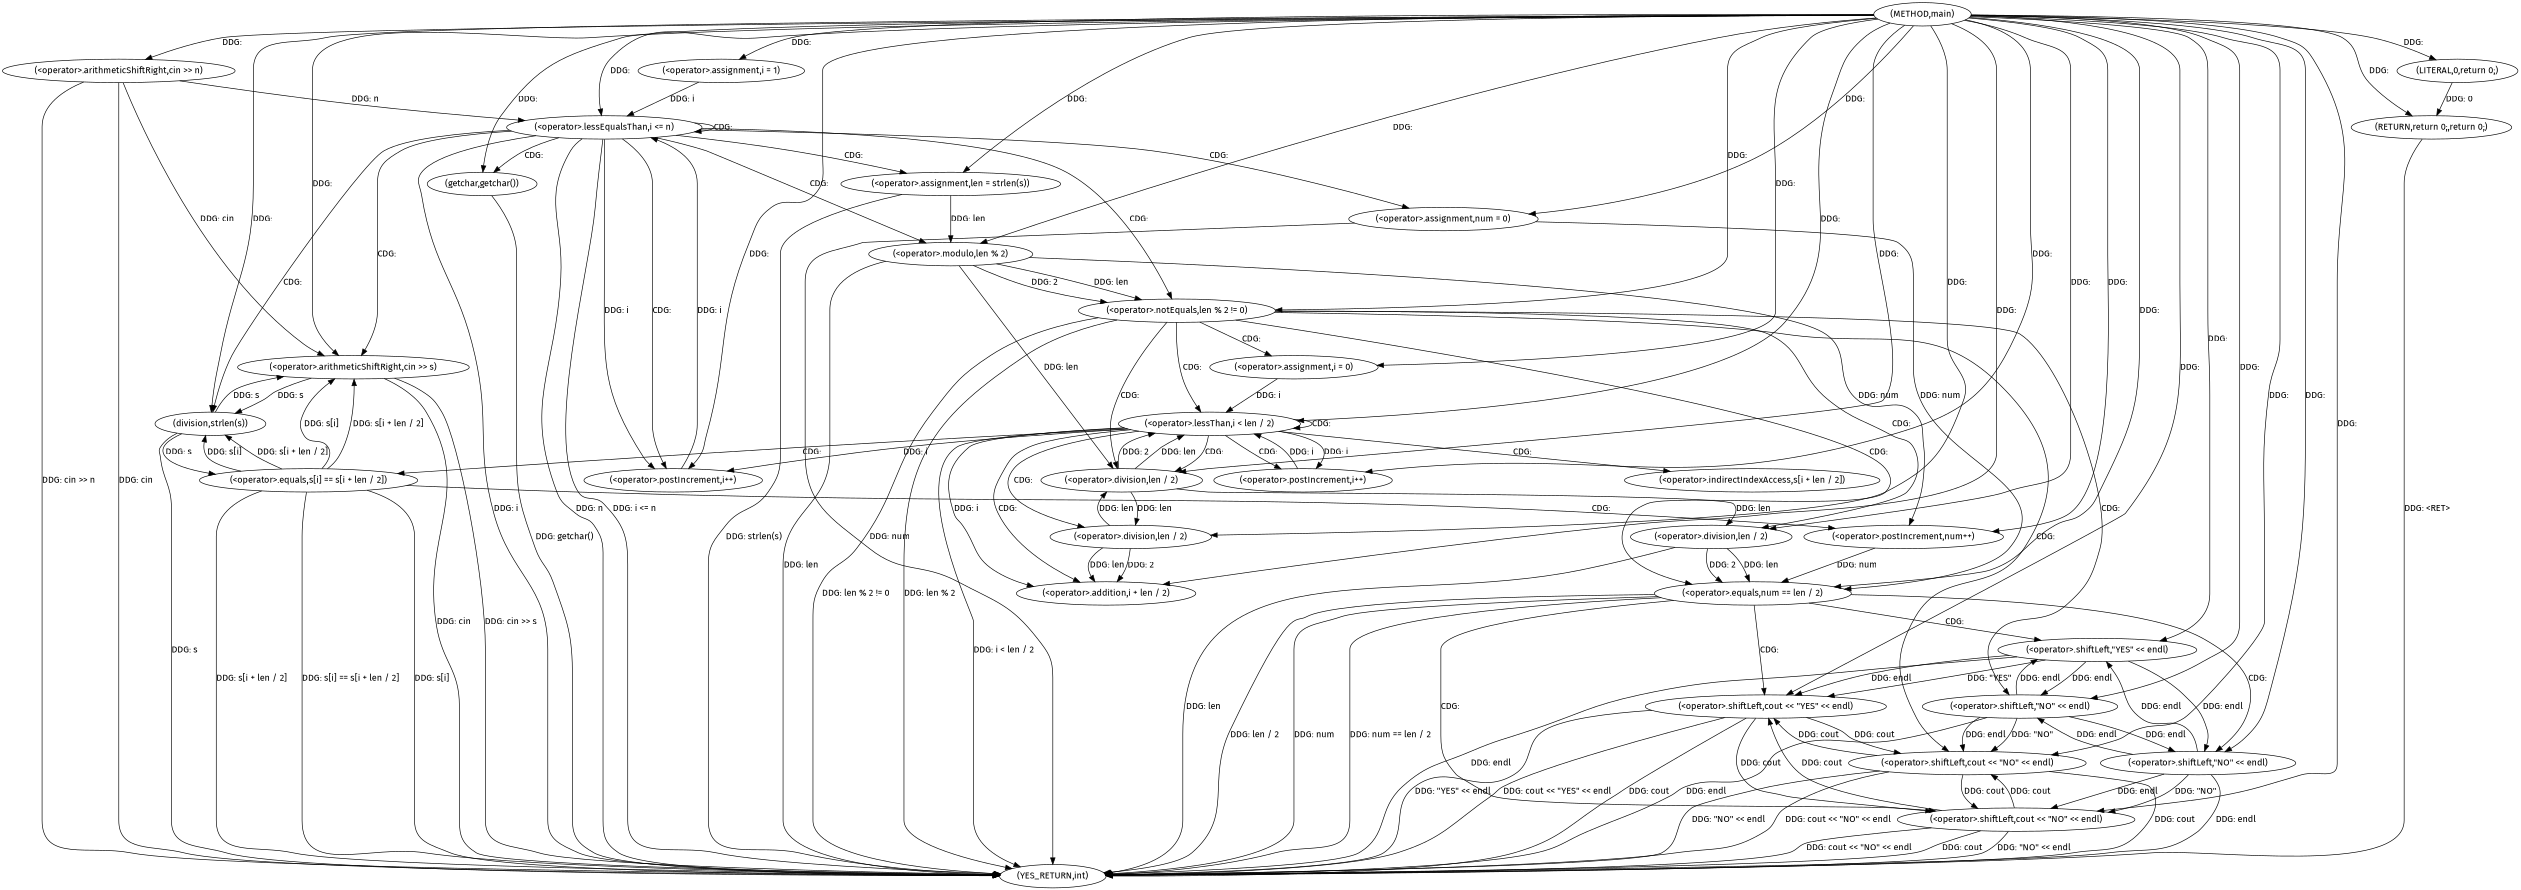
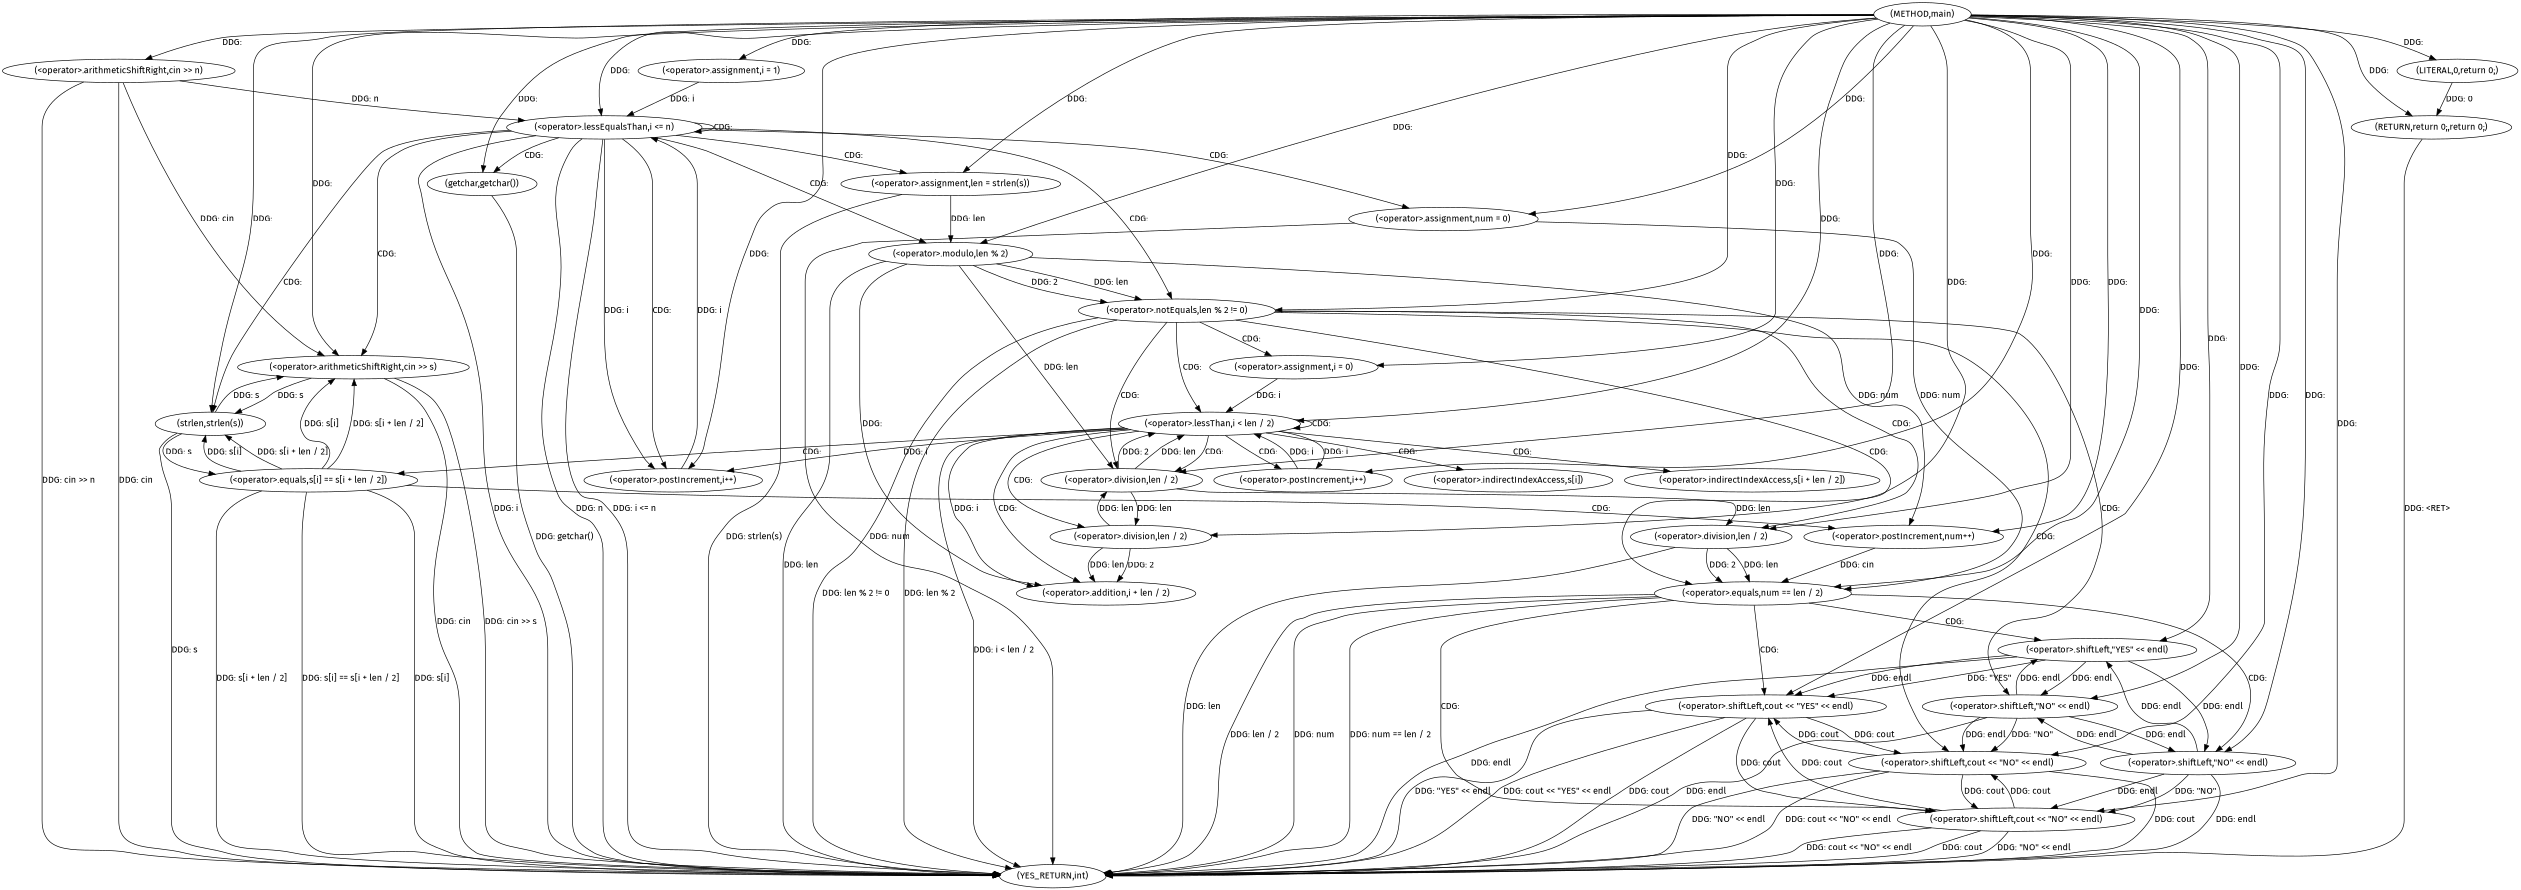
(210, 424) -> (210, 424)
none -> (1508, 480)
(1816, 510) -> (868, 458)
(1857, 565) -> (1857, 565)
